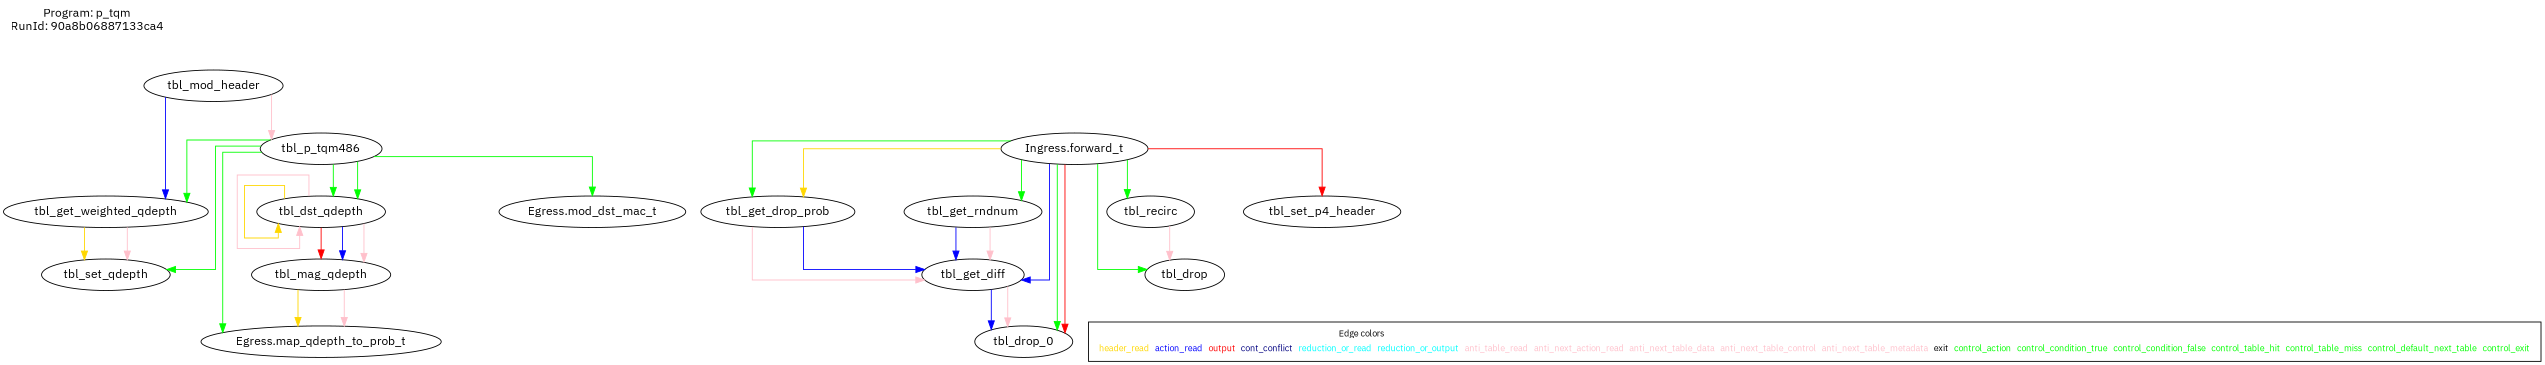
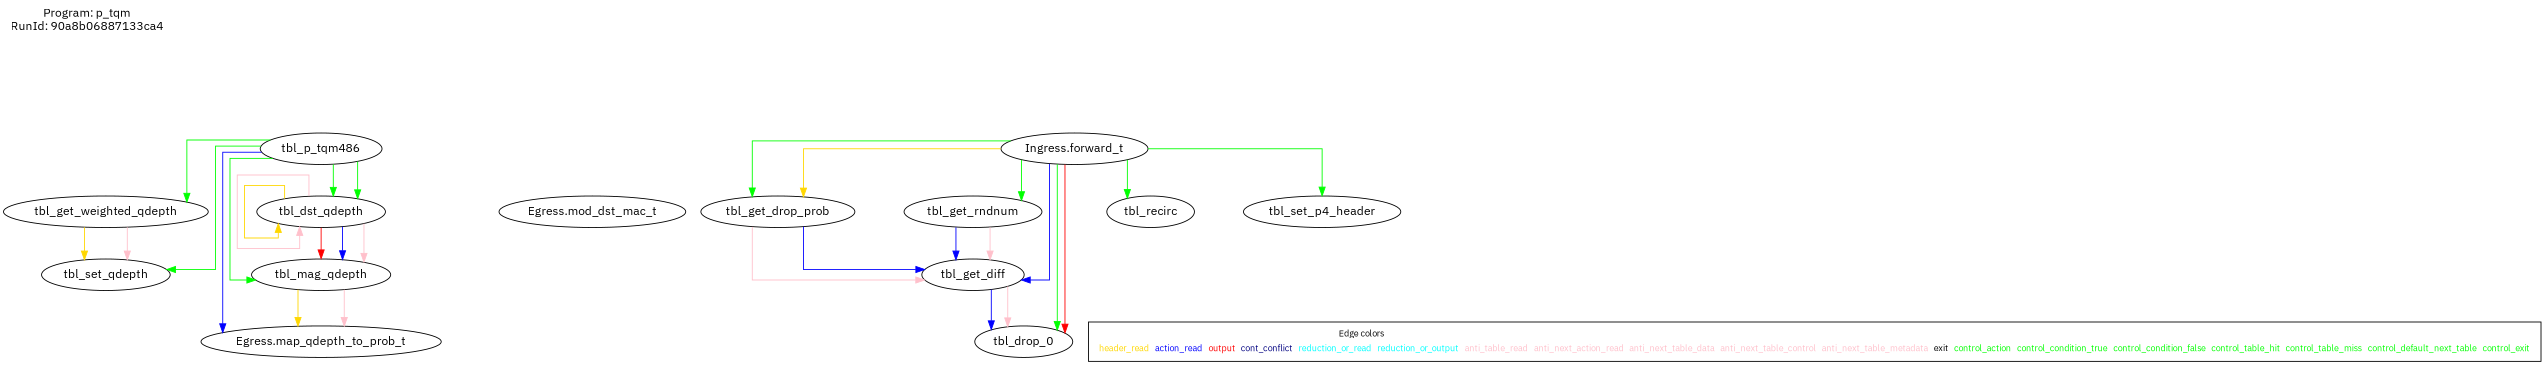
(214, 86) -> none
(1254, 149) -> (1254, 149)
(498, 157) -> (230, 206)
(223, 219) -> (223, 219)
(1185, 275) -> none
